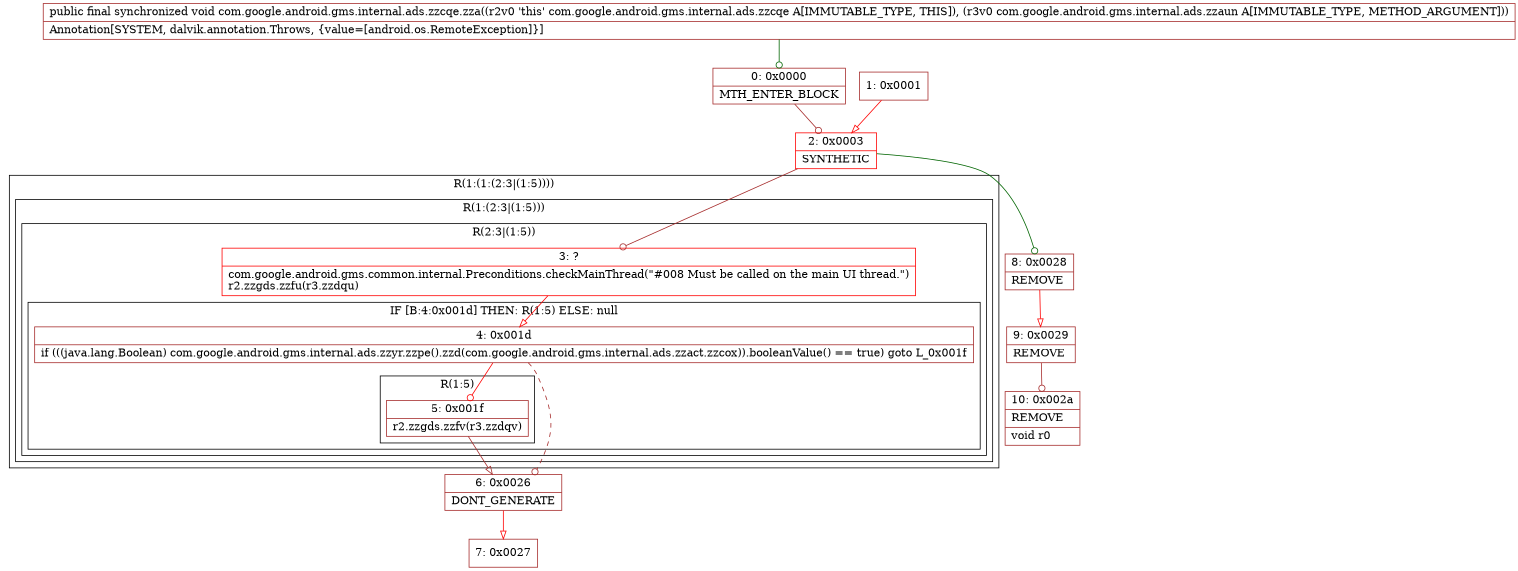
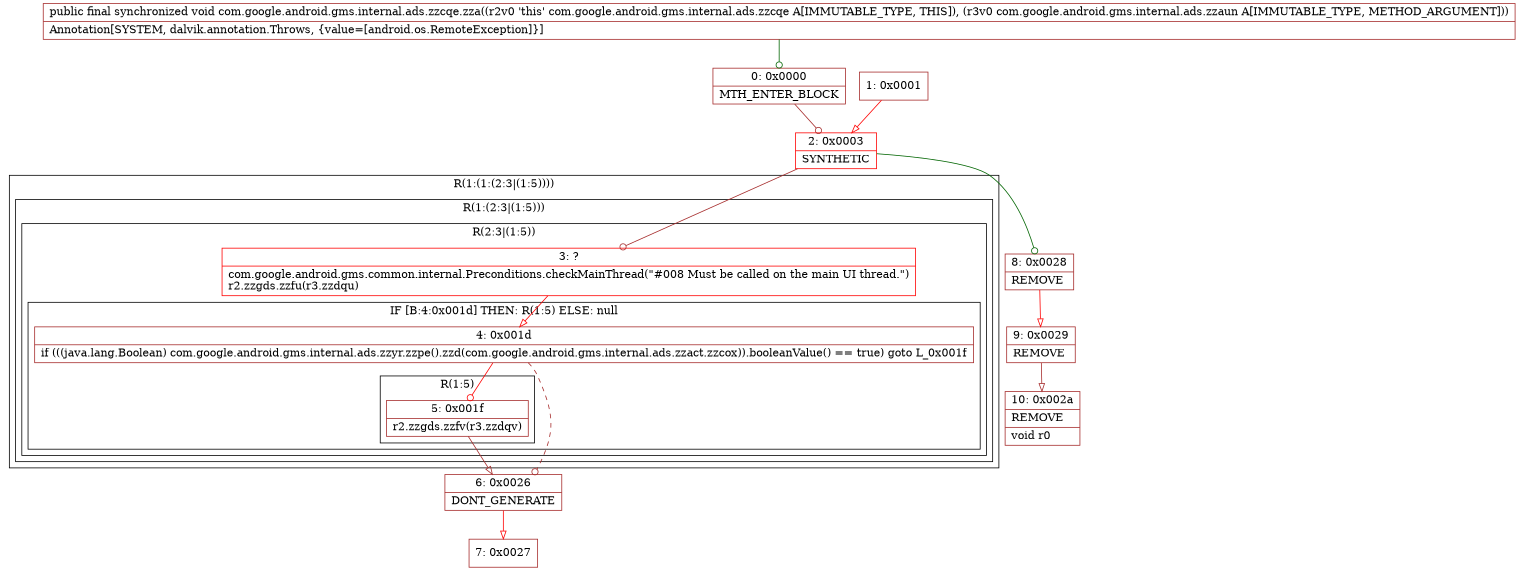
(1042, 374) -> (1042, 373)
